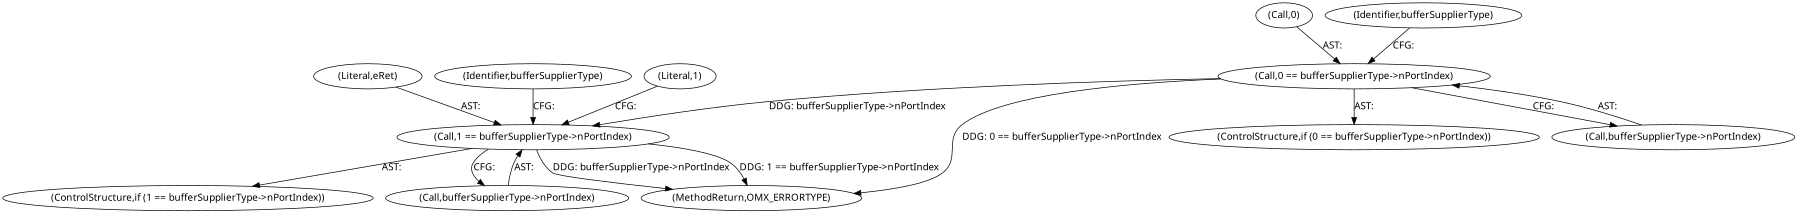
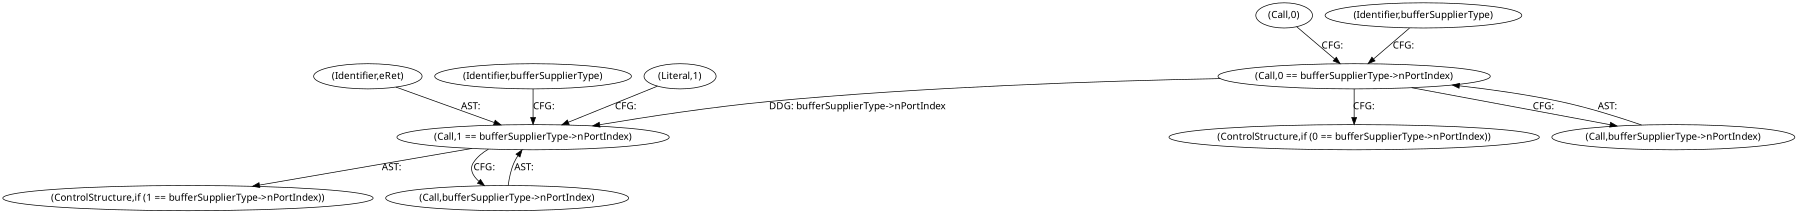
(1334, 46) -> (1334, 46)
(368, 76) -> (368, 76)
(1365, 107) -> (1365, 107)
(751, 198) -> none
